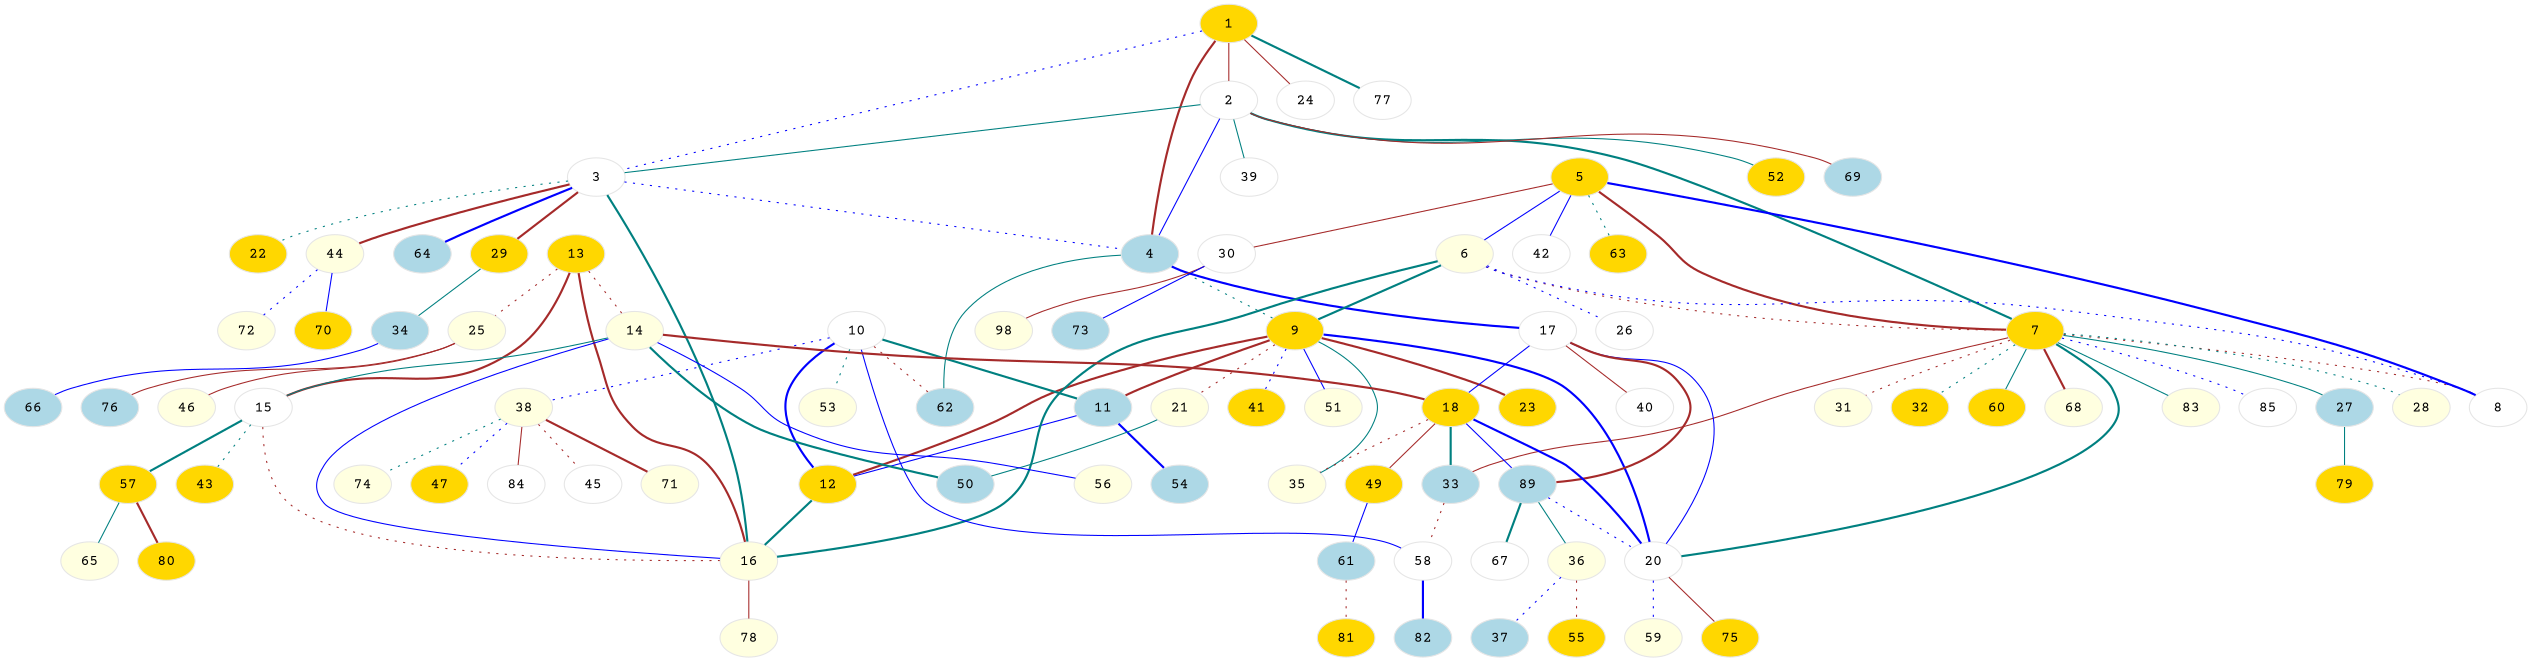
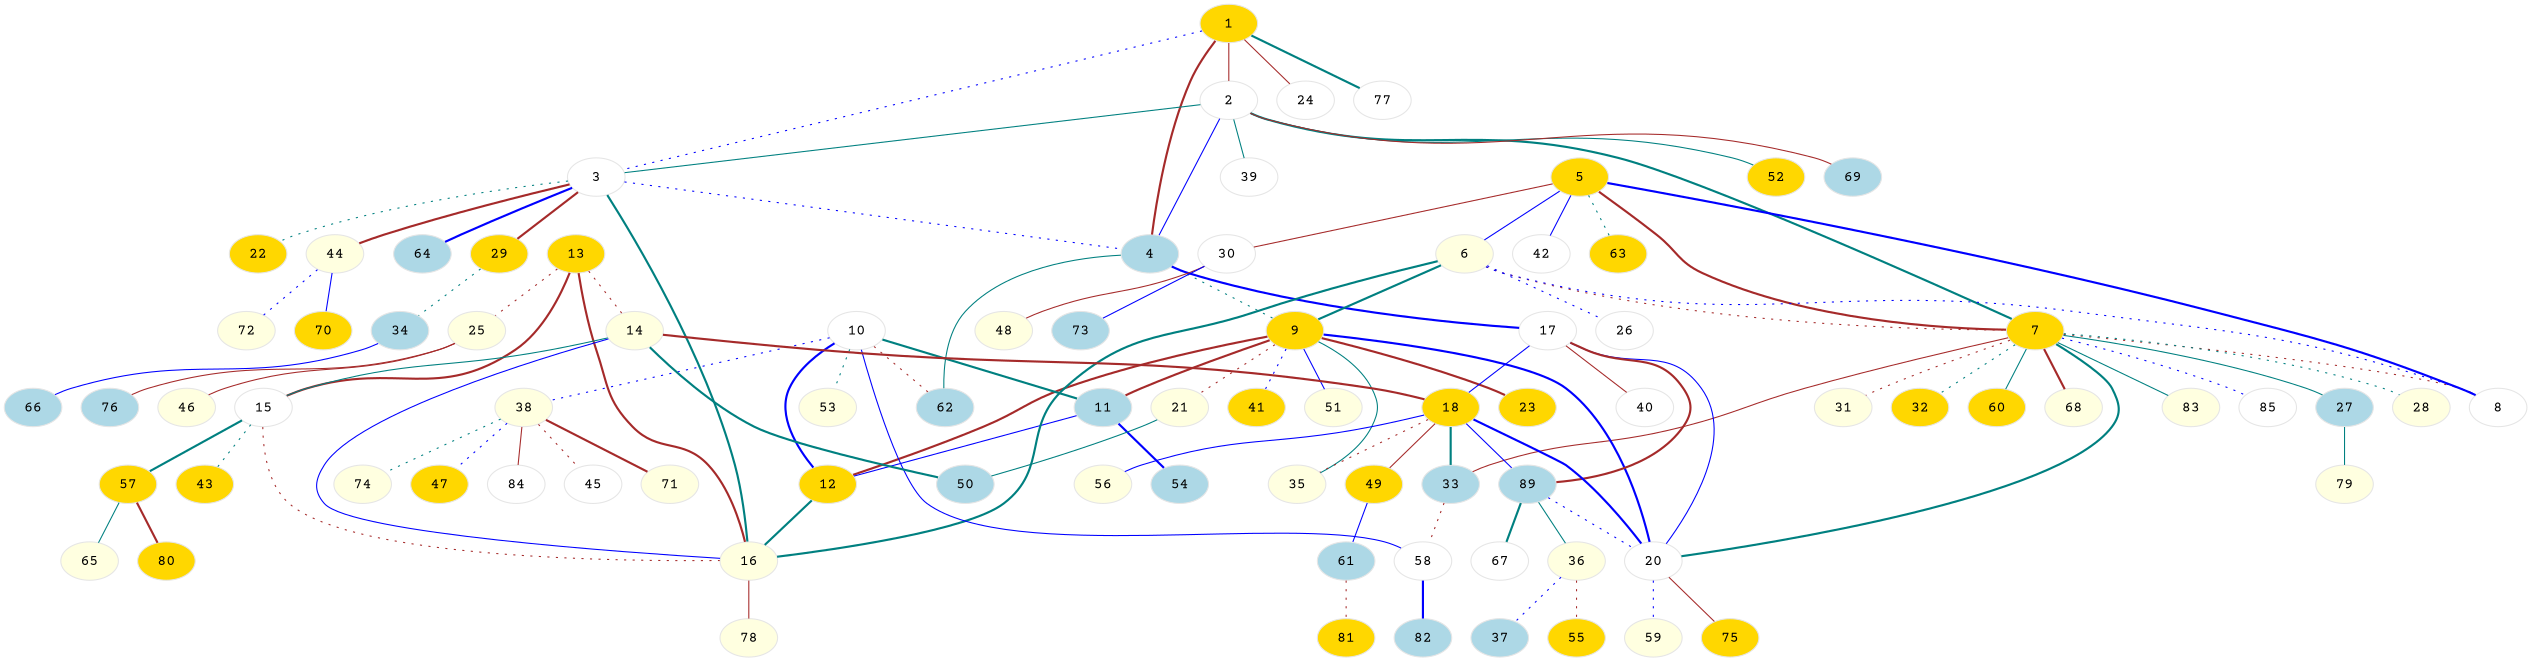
(450, 292) -> (450, 292)
(1004, 331) -> (1004, 331)
(853, 448) -> (1274, 440)
(2345, 484) -> (2345, 484)
